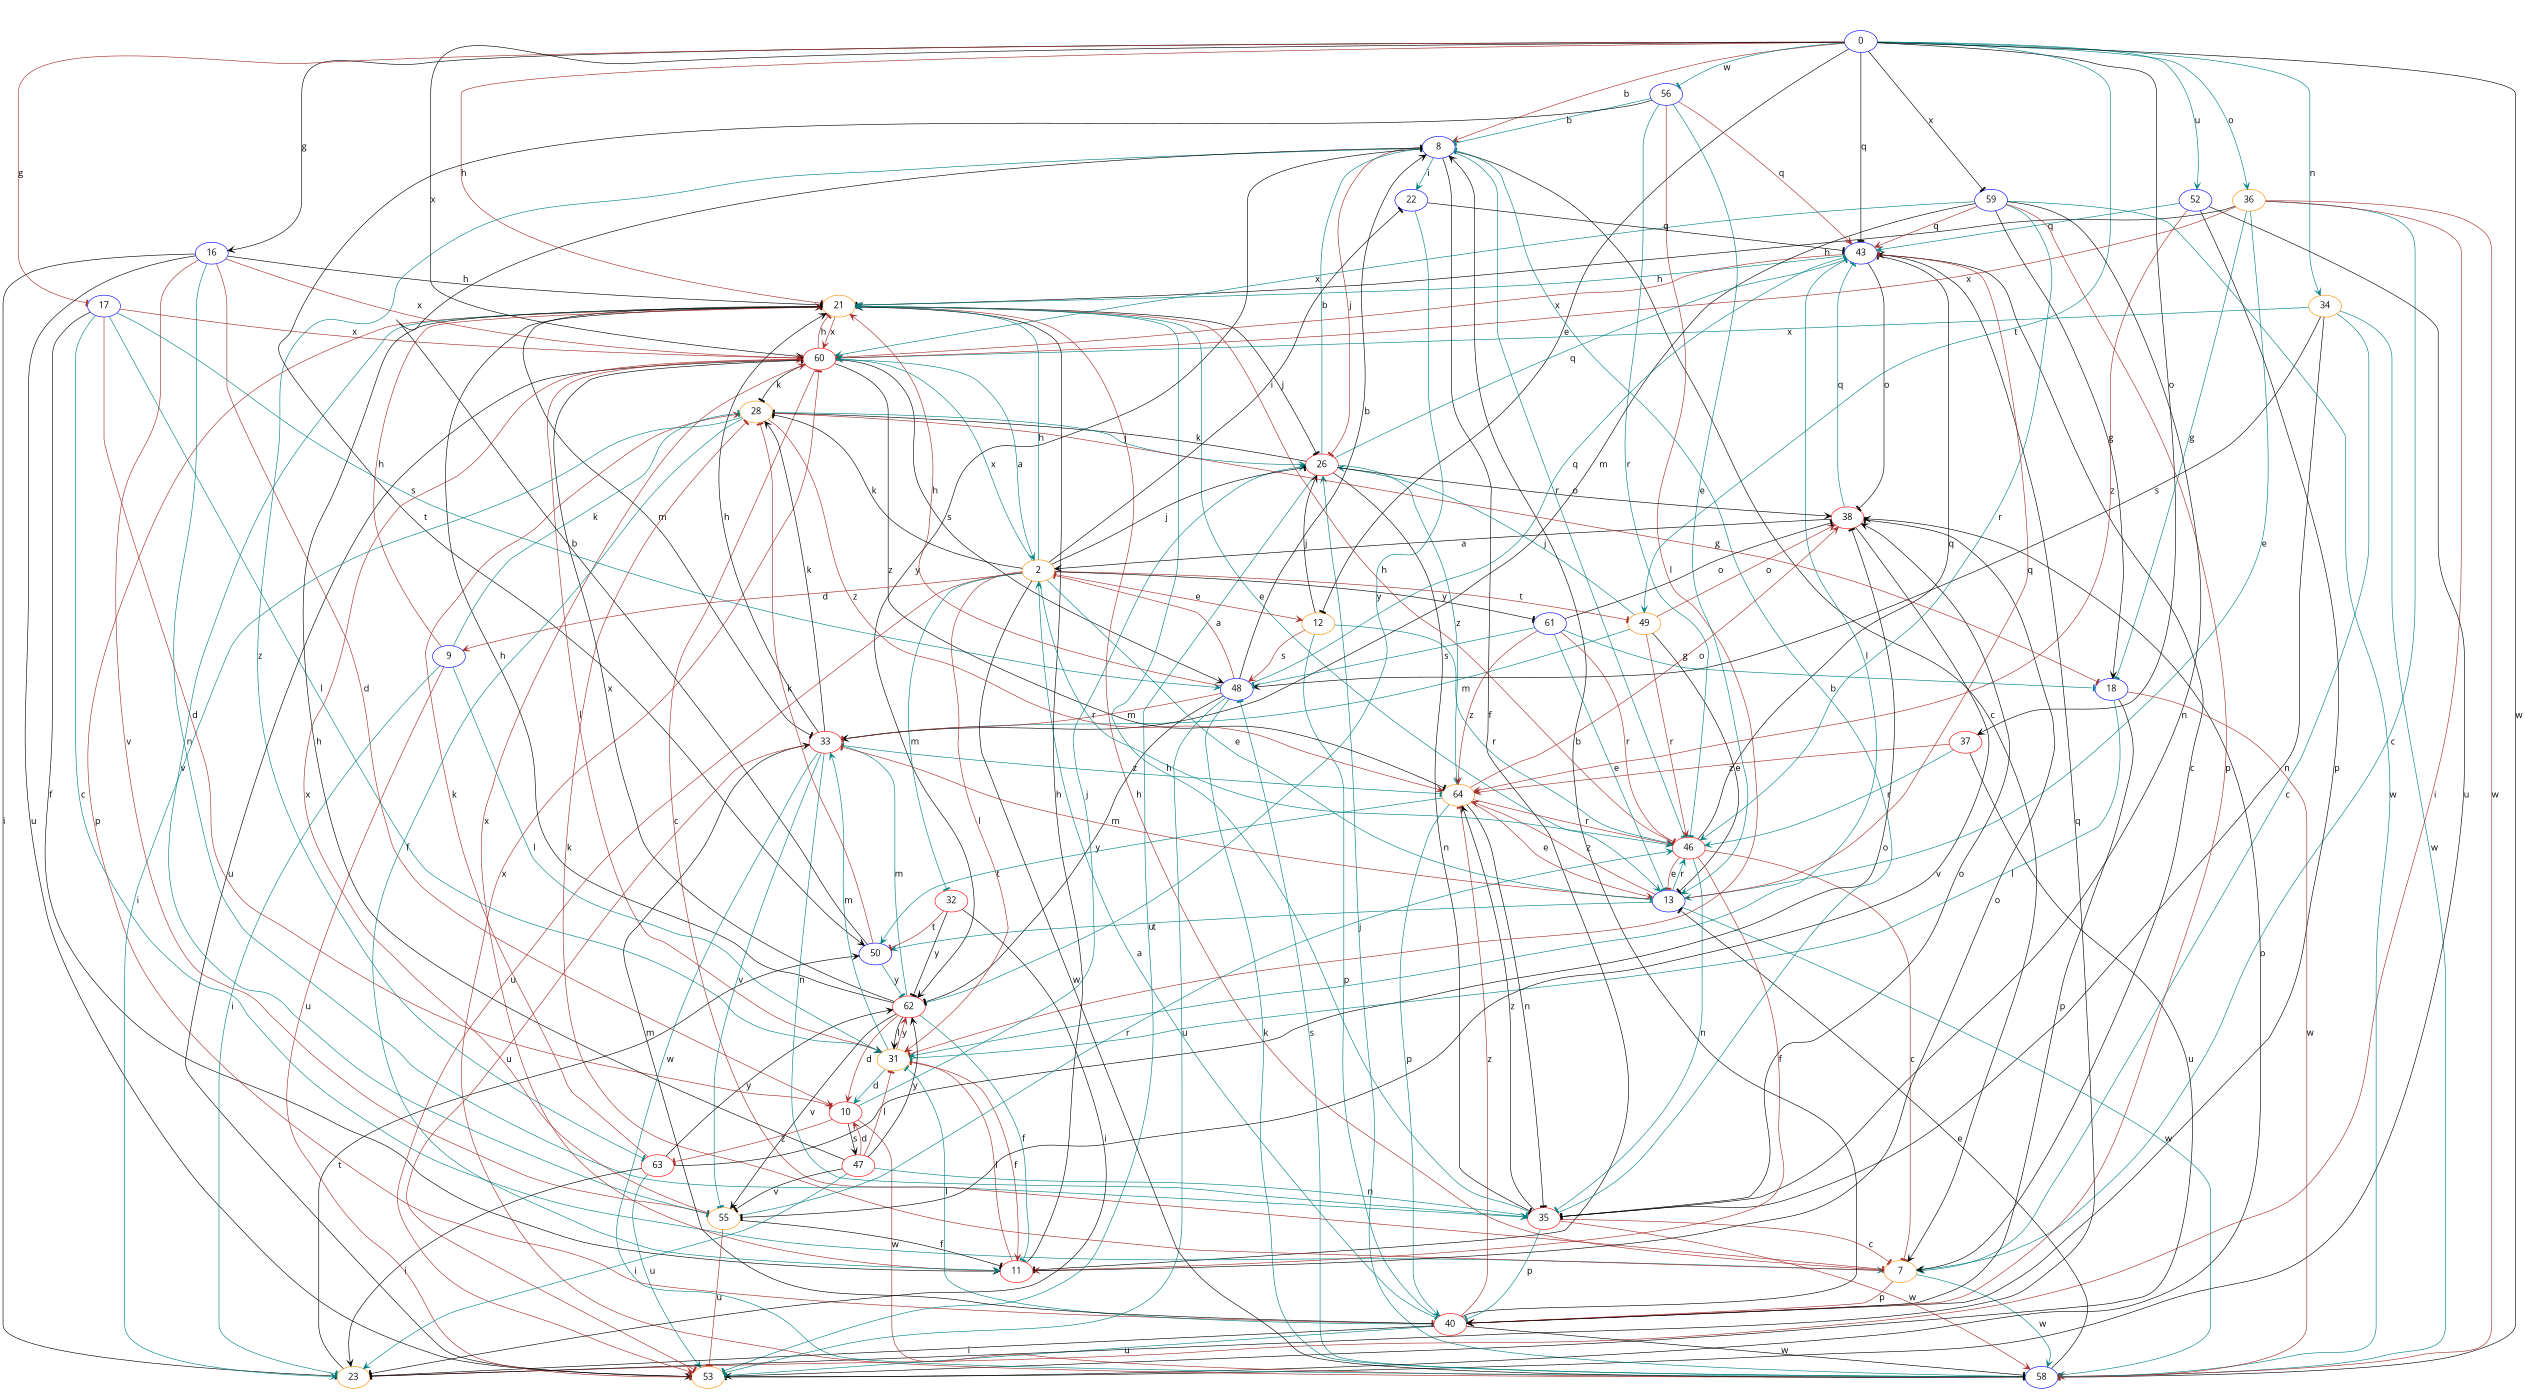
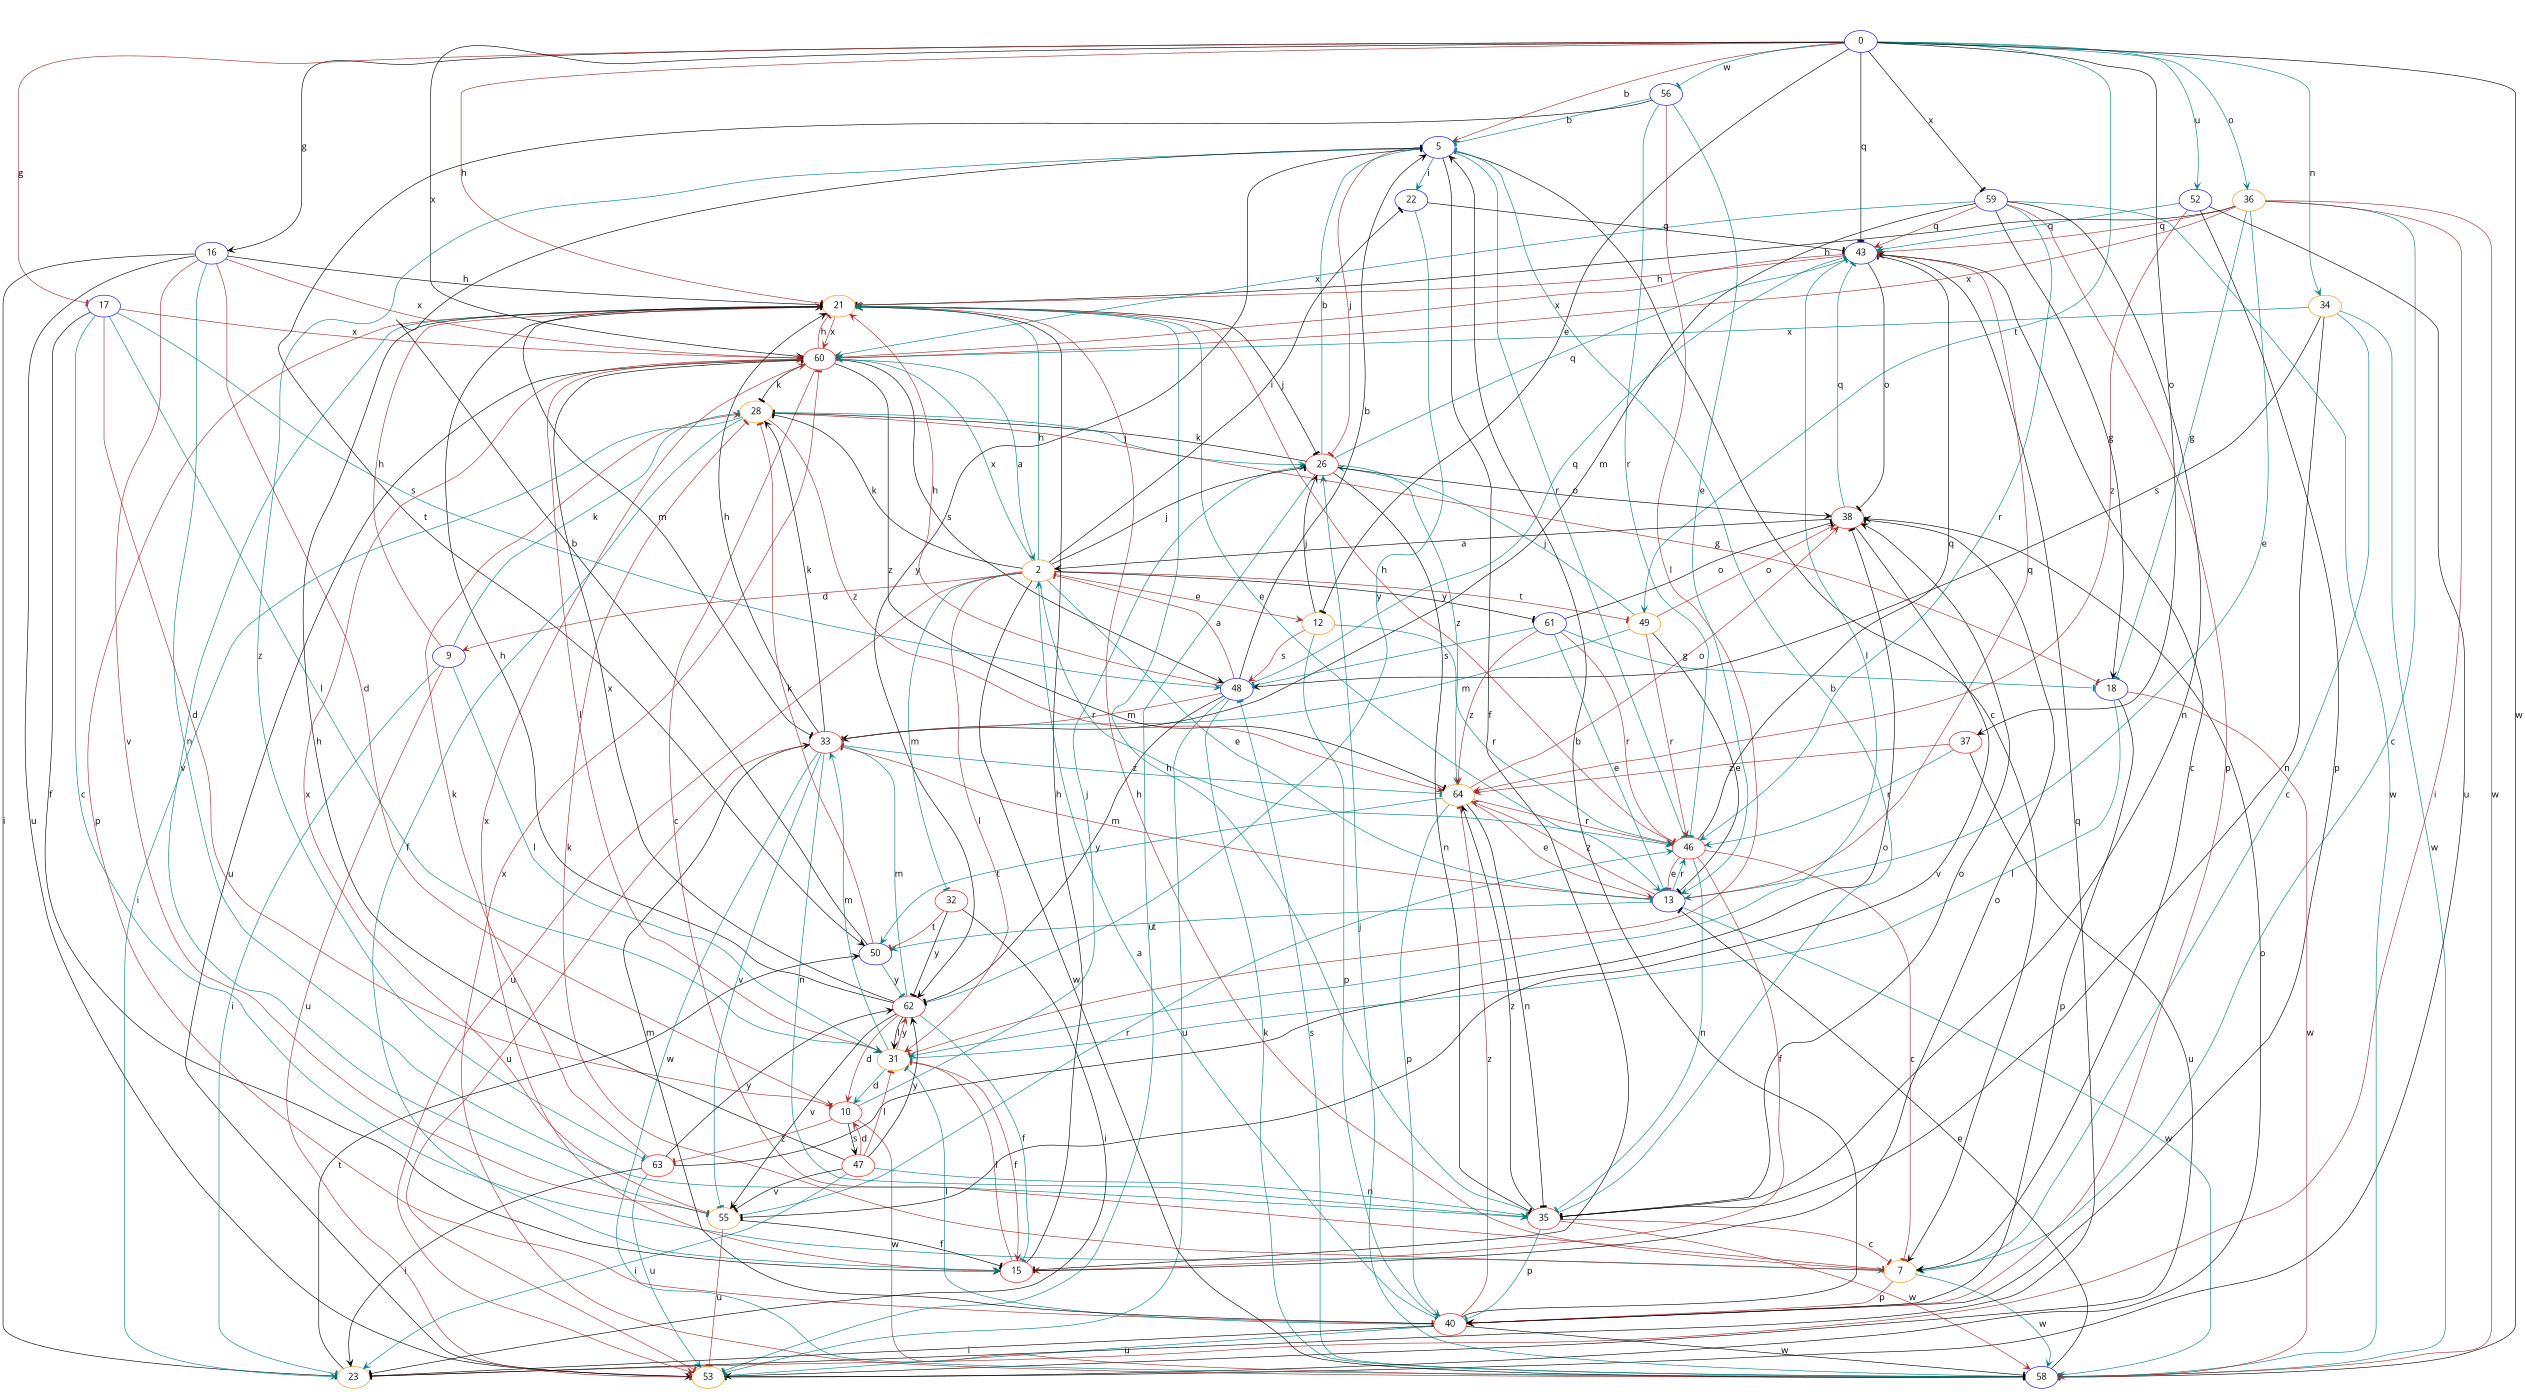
(1439, 147) -> (1439, 147)
(1766, 167) -> (2060, 237)
(1354, 292) -> (1354, 292)
(1017, 1272) -> (1017, 1272)
